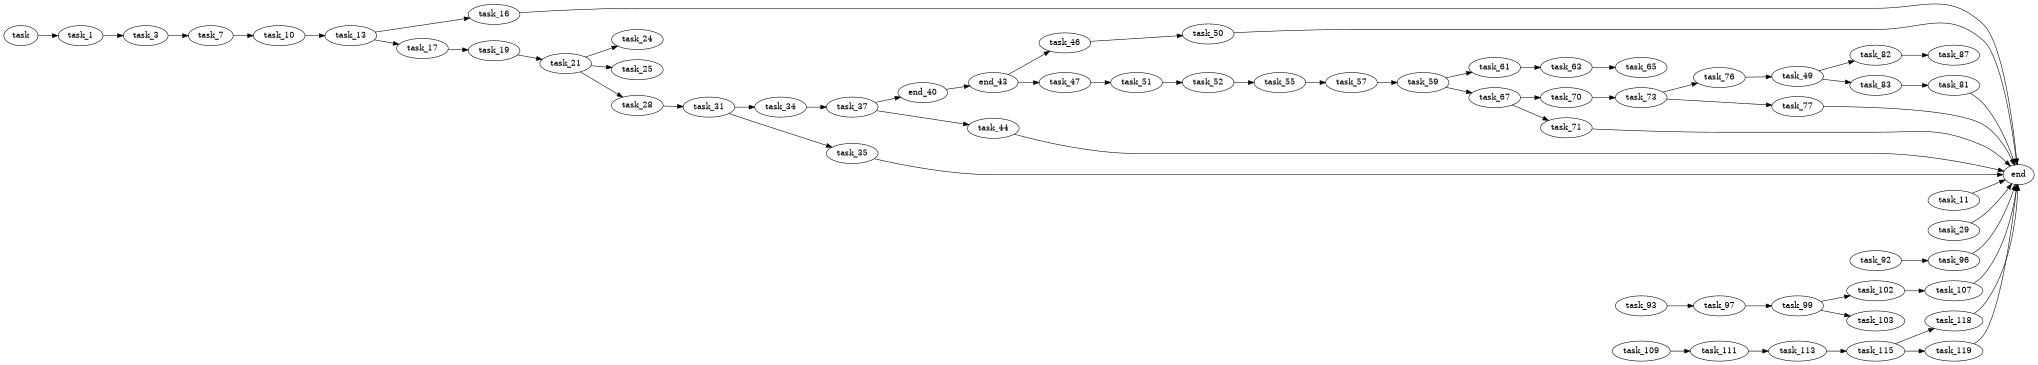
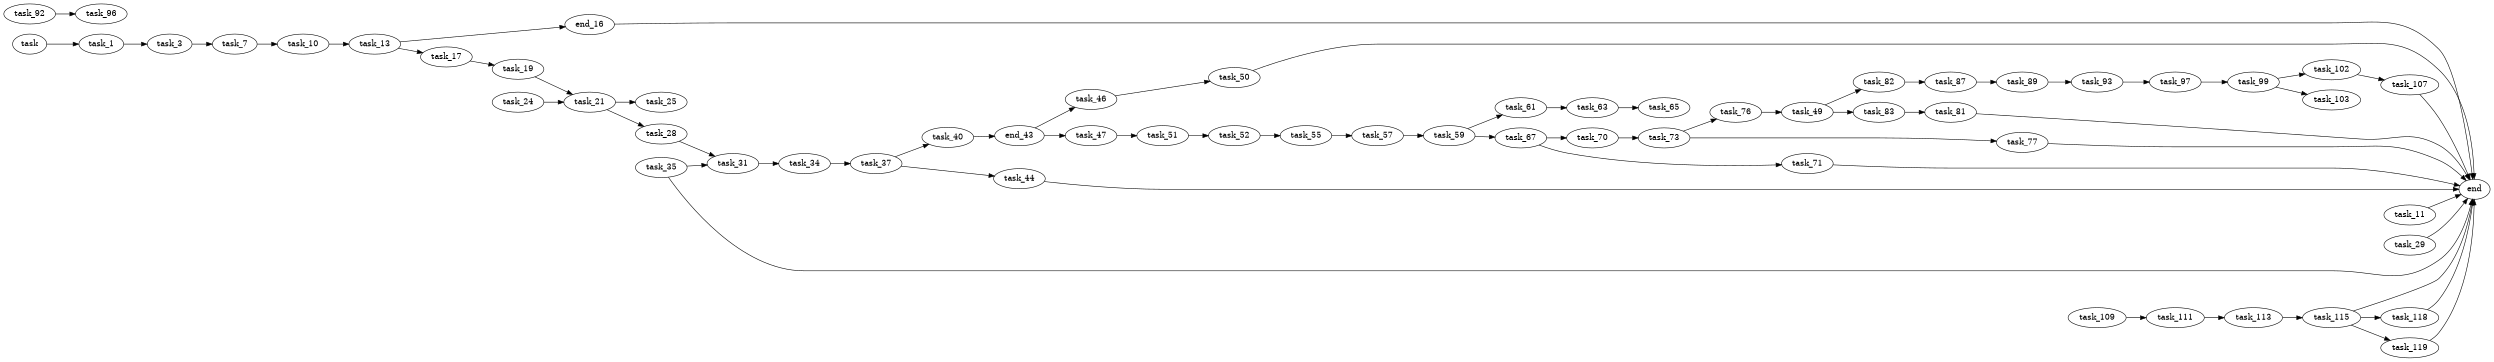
(494, 14) -> (590, 25)
(599, 52) -> (551, 102)
none -> (2022, 82)
(923, 93) -> (948, 137)
(778, 130) -> (694, 166)
(1998, 225) -> (2435, 281)
